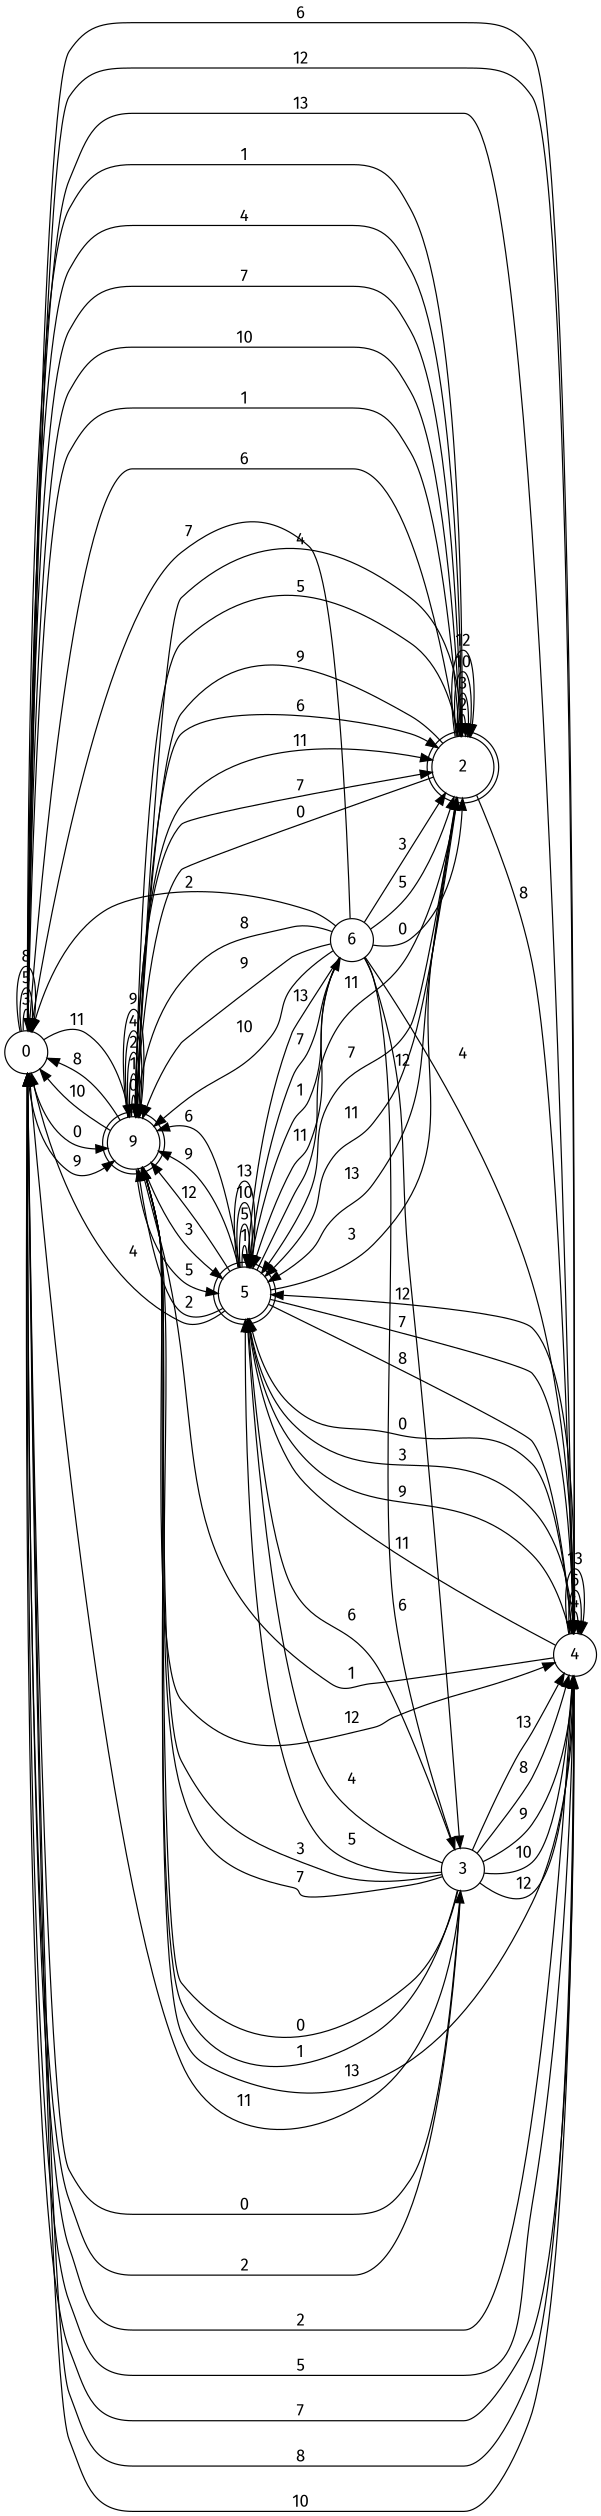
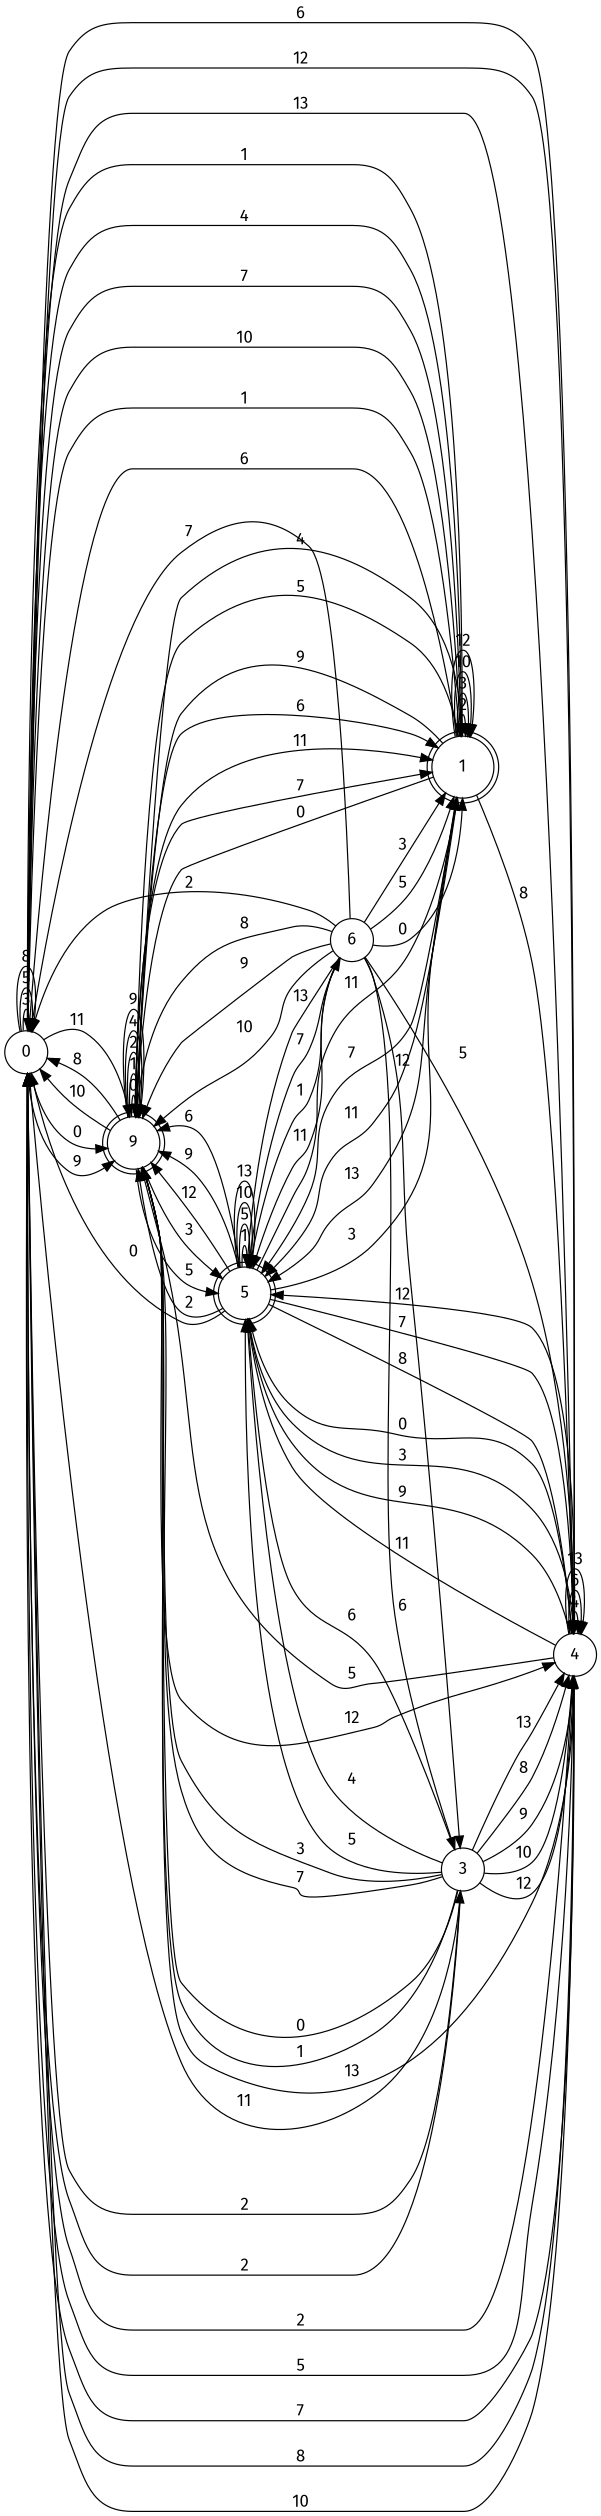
(463, 767) -> (463, 767)
(463, 1054) -> (463, 1054)
(134, 1252) -> (134, 1252)
(352, 1674) -> (352, 1674)
(245, 2205) -> (245, 2205)
